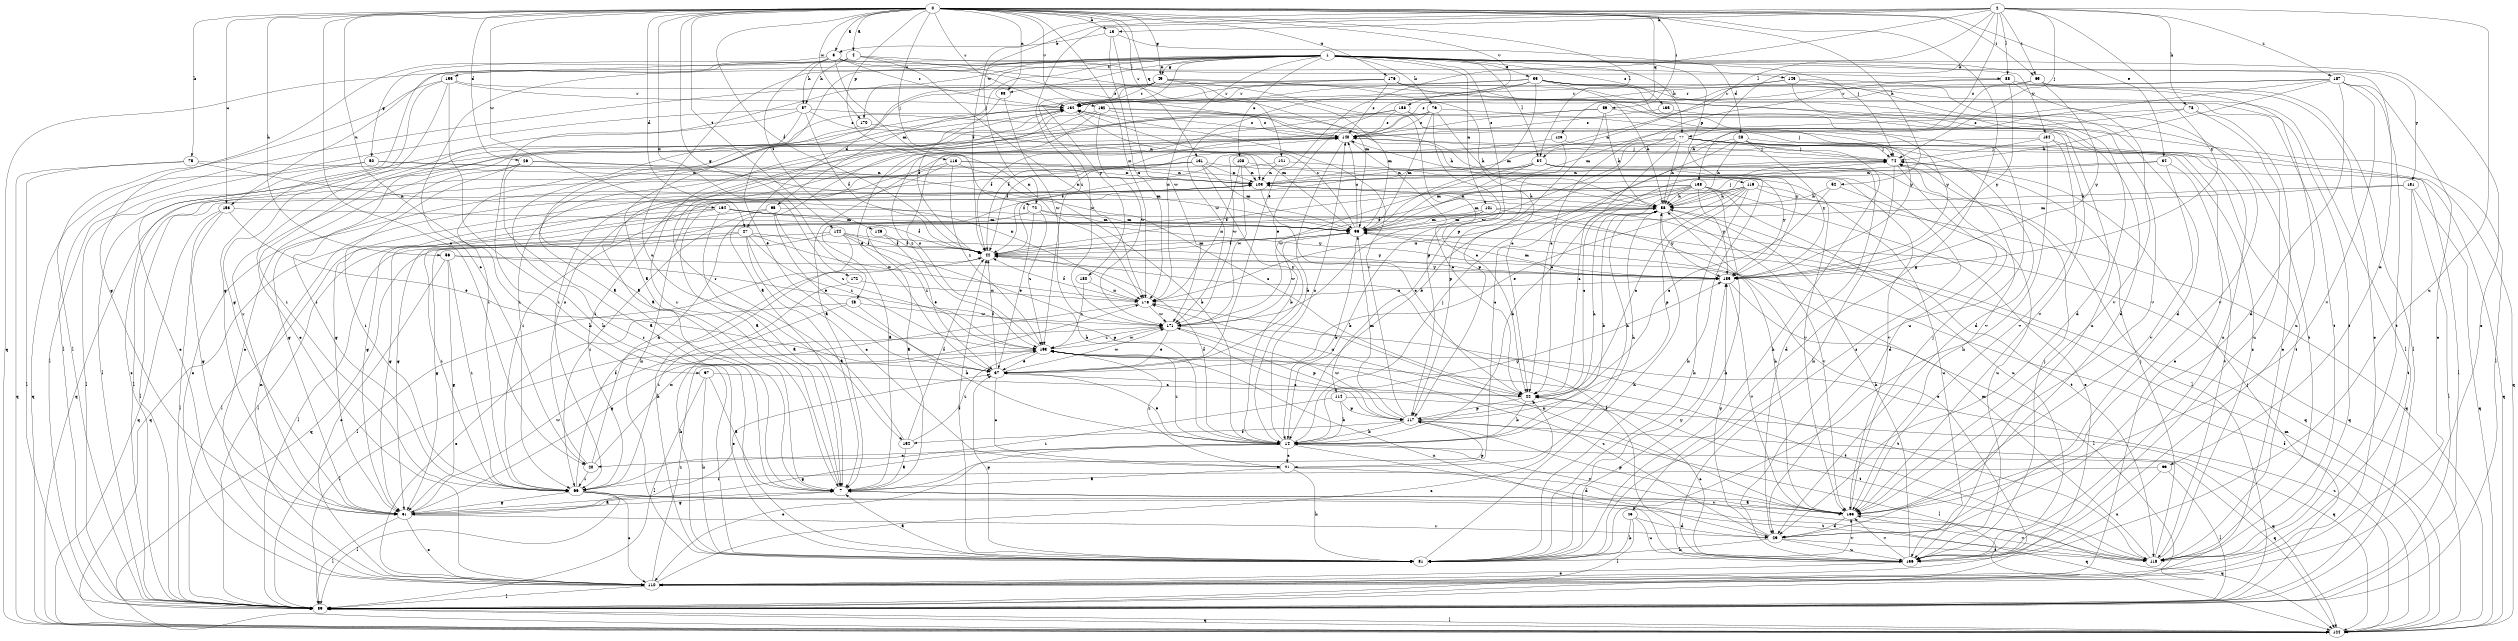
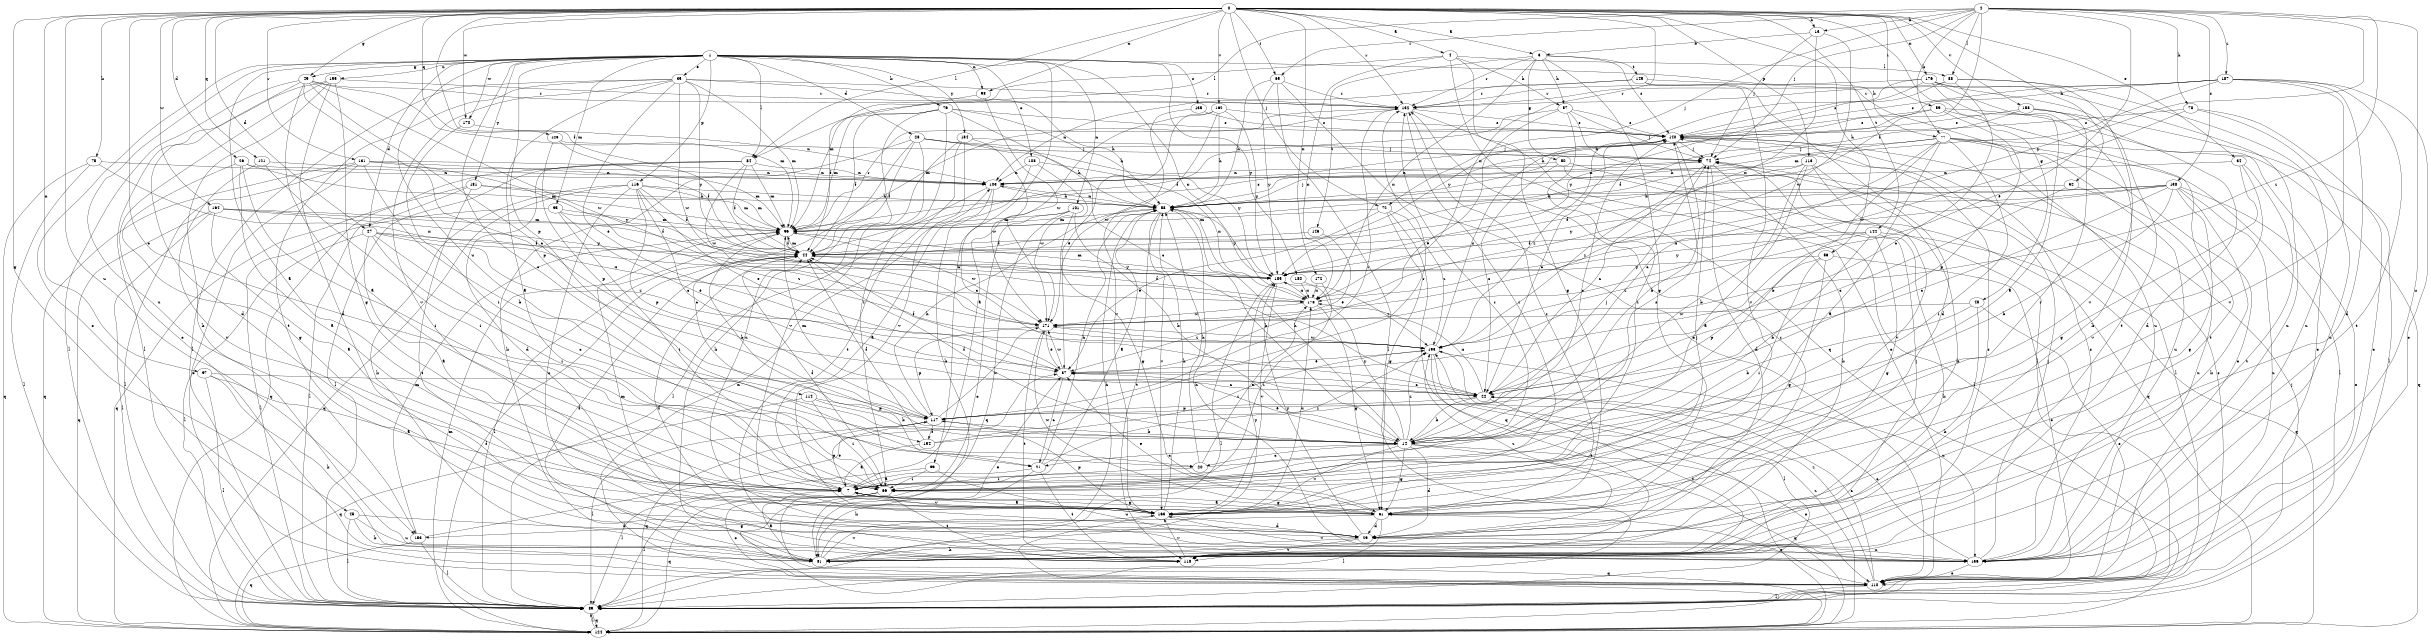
none -> (2182, 323)
(212, 407) -> (759, 524)
(989, 467) -> (998, 467)
(1436, 526) -> (1376, 526)
